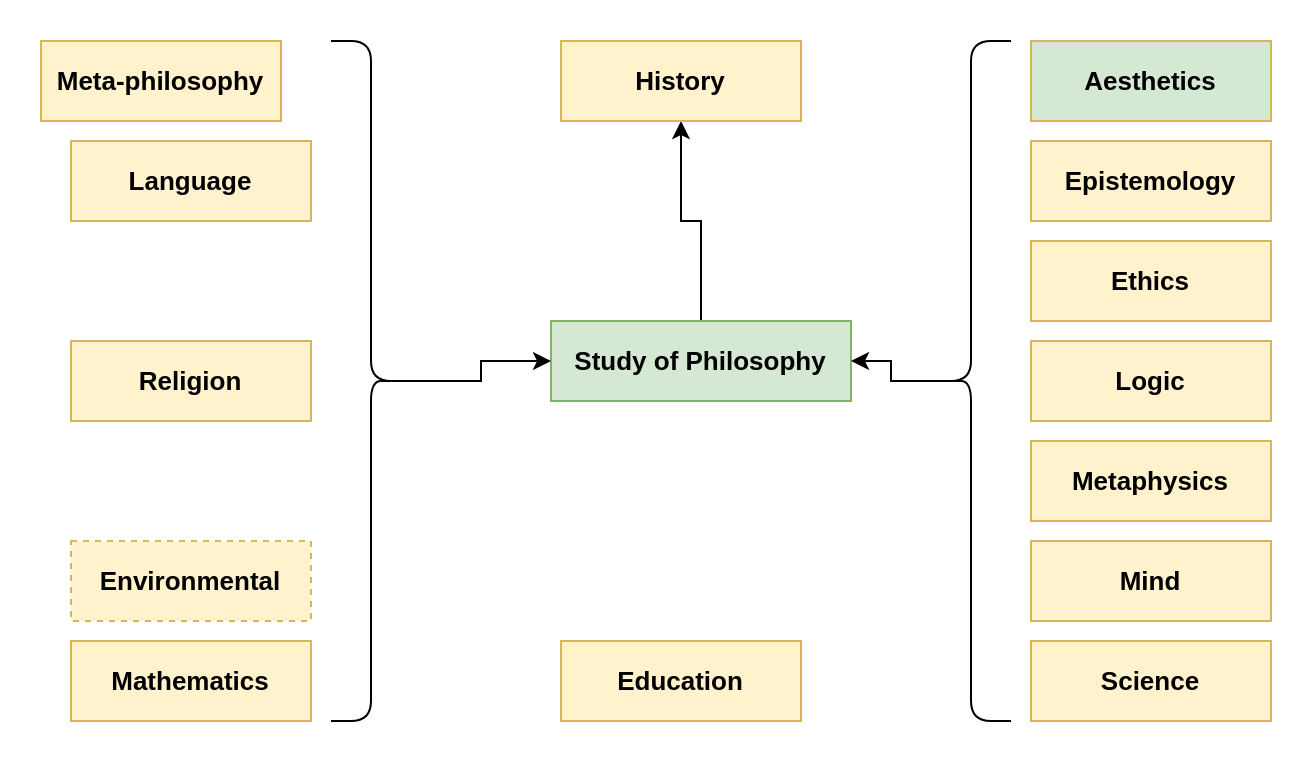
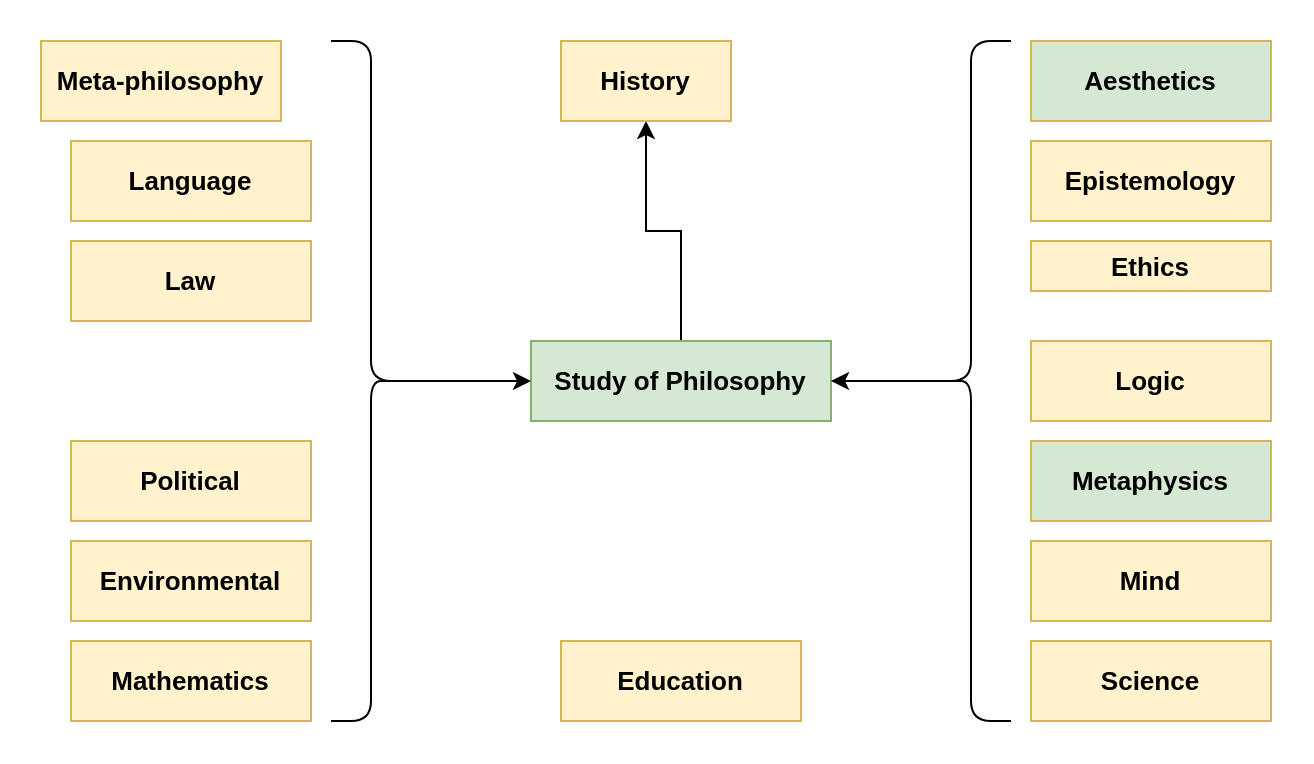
(681, 81) -> (646, 81)
none -> (191, 281)
(1151, 281) -> (1151, 266)
(701, 361) -> (681, 381)
(191, 381) -> none
none -> (191, 481)
(1151, 481) -> (1151, 481)
(191, 581) -> (191, 581)
